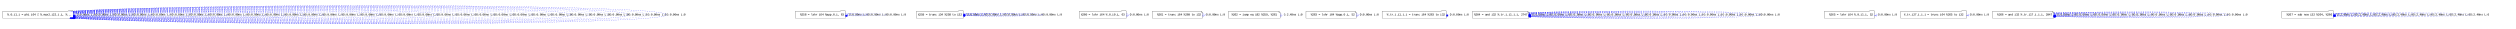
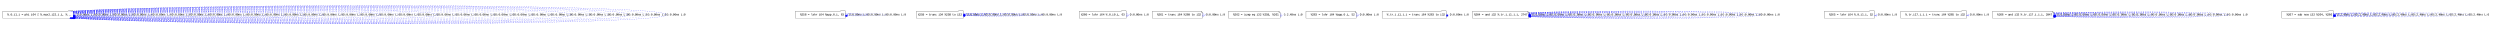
(1254, 15) -> (1254, 15)
(1934, 15) -> (1934, 15)
